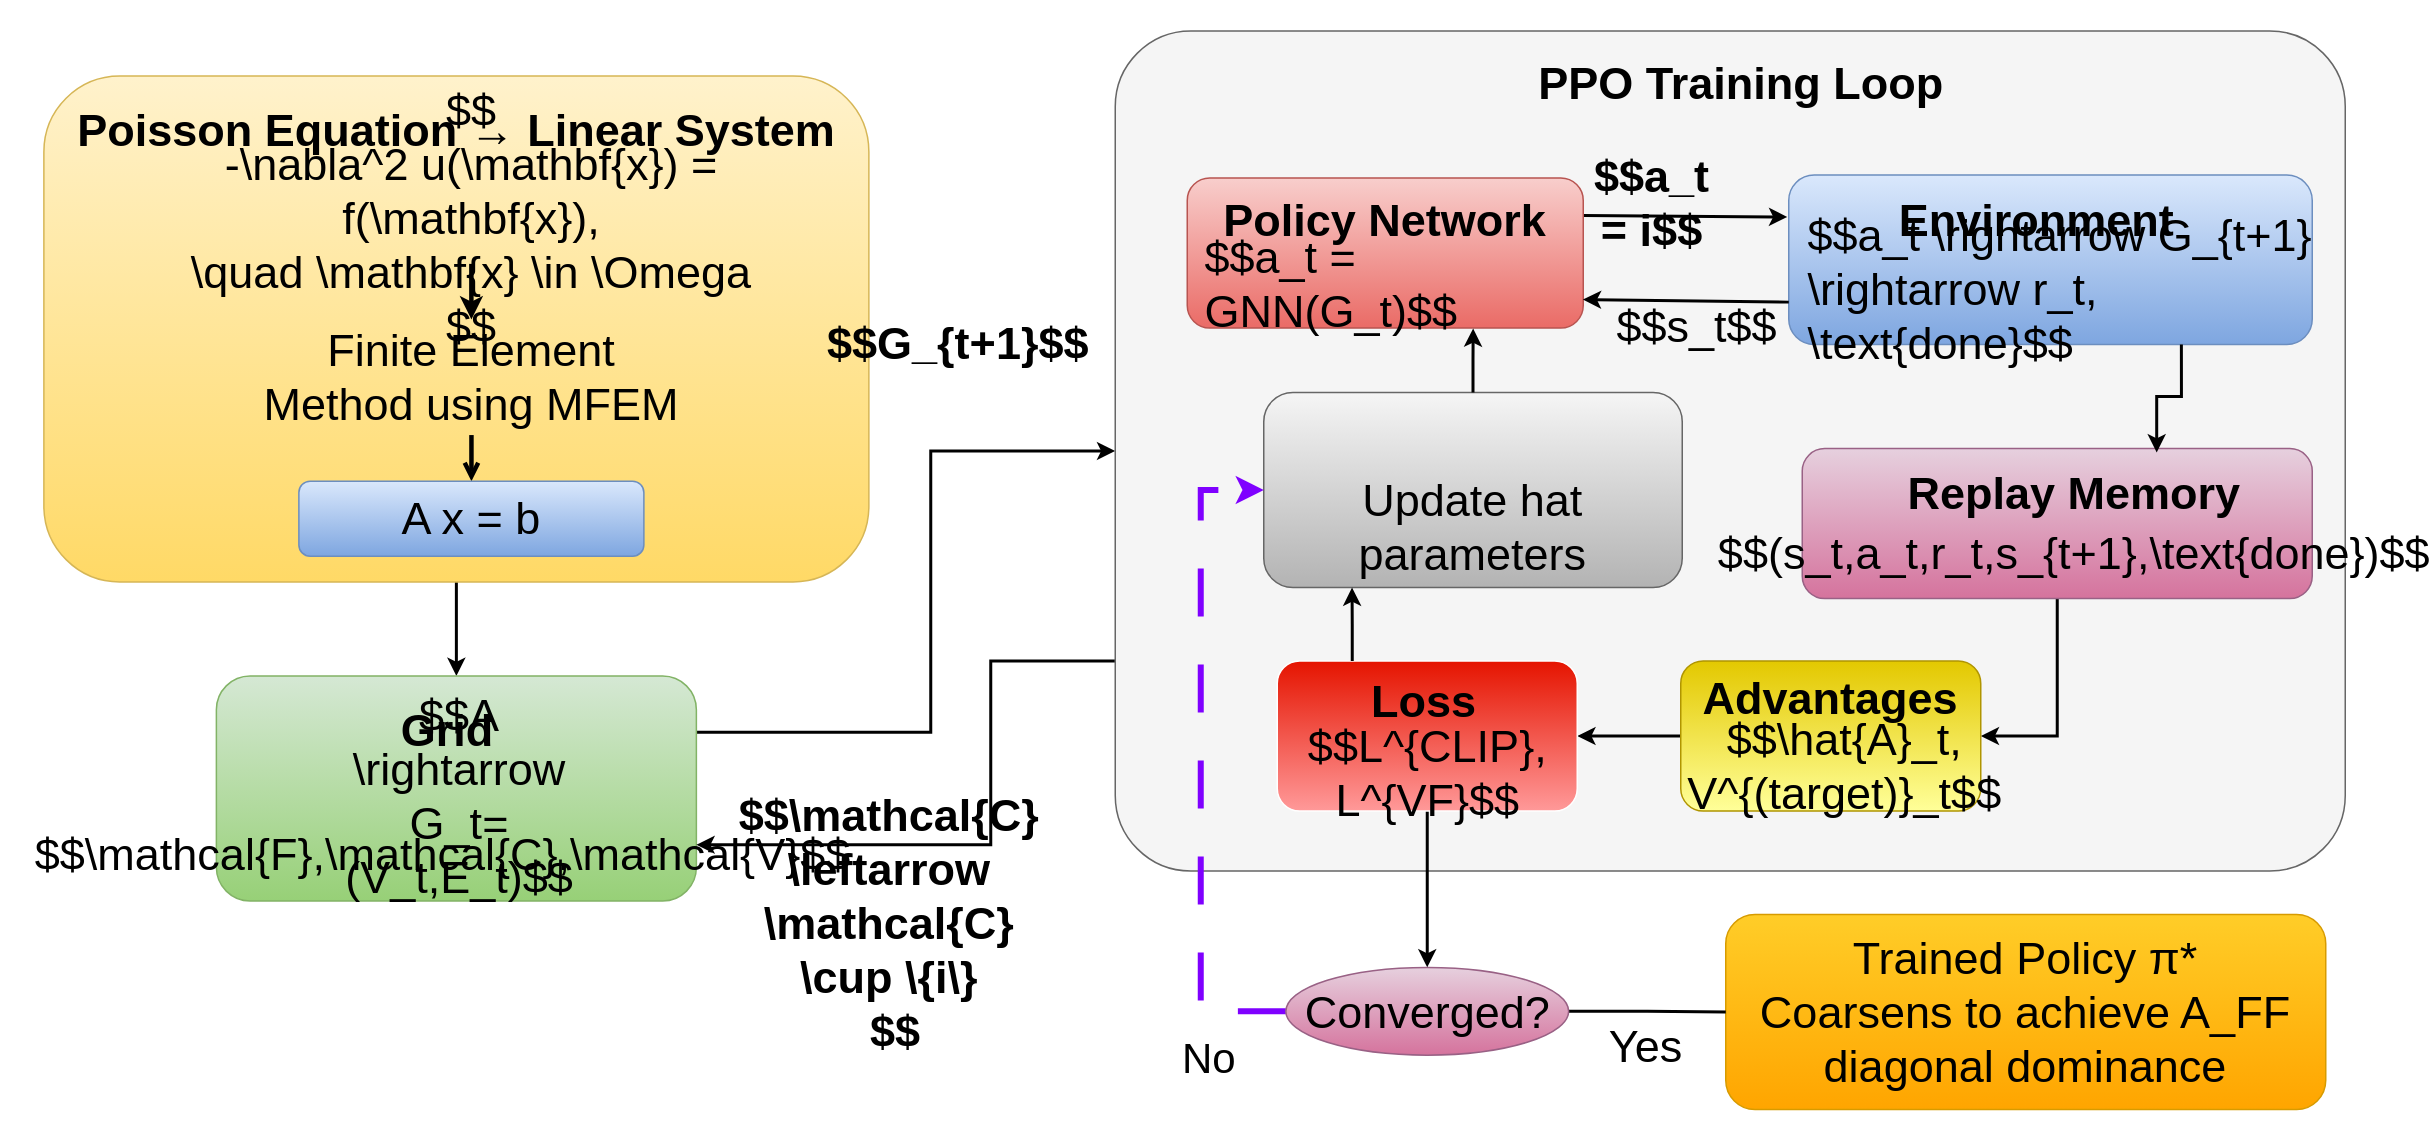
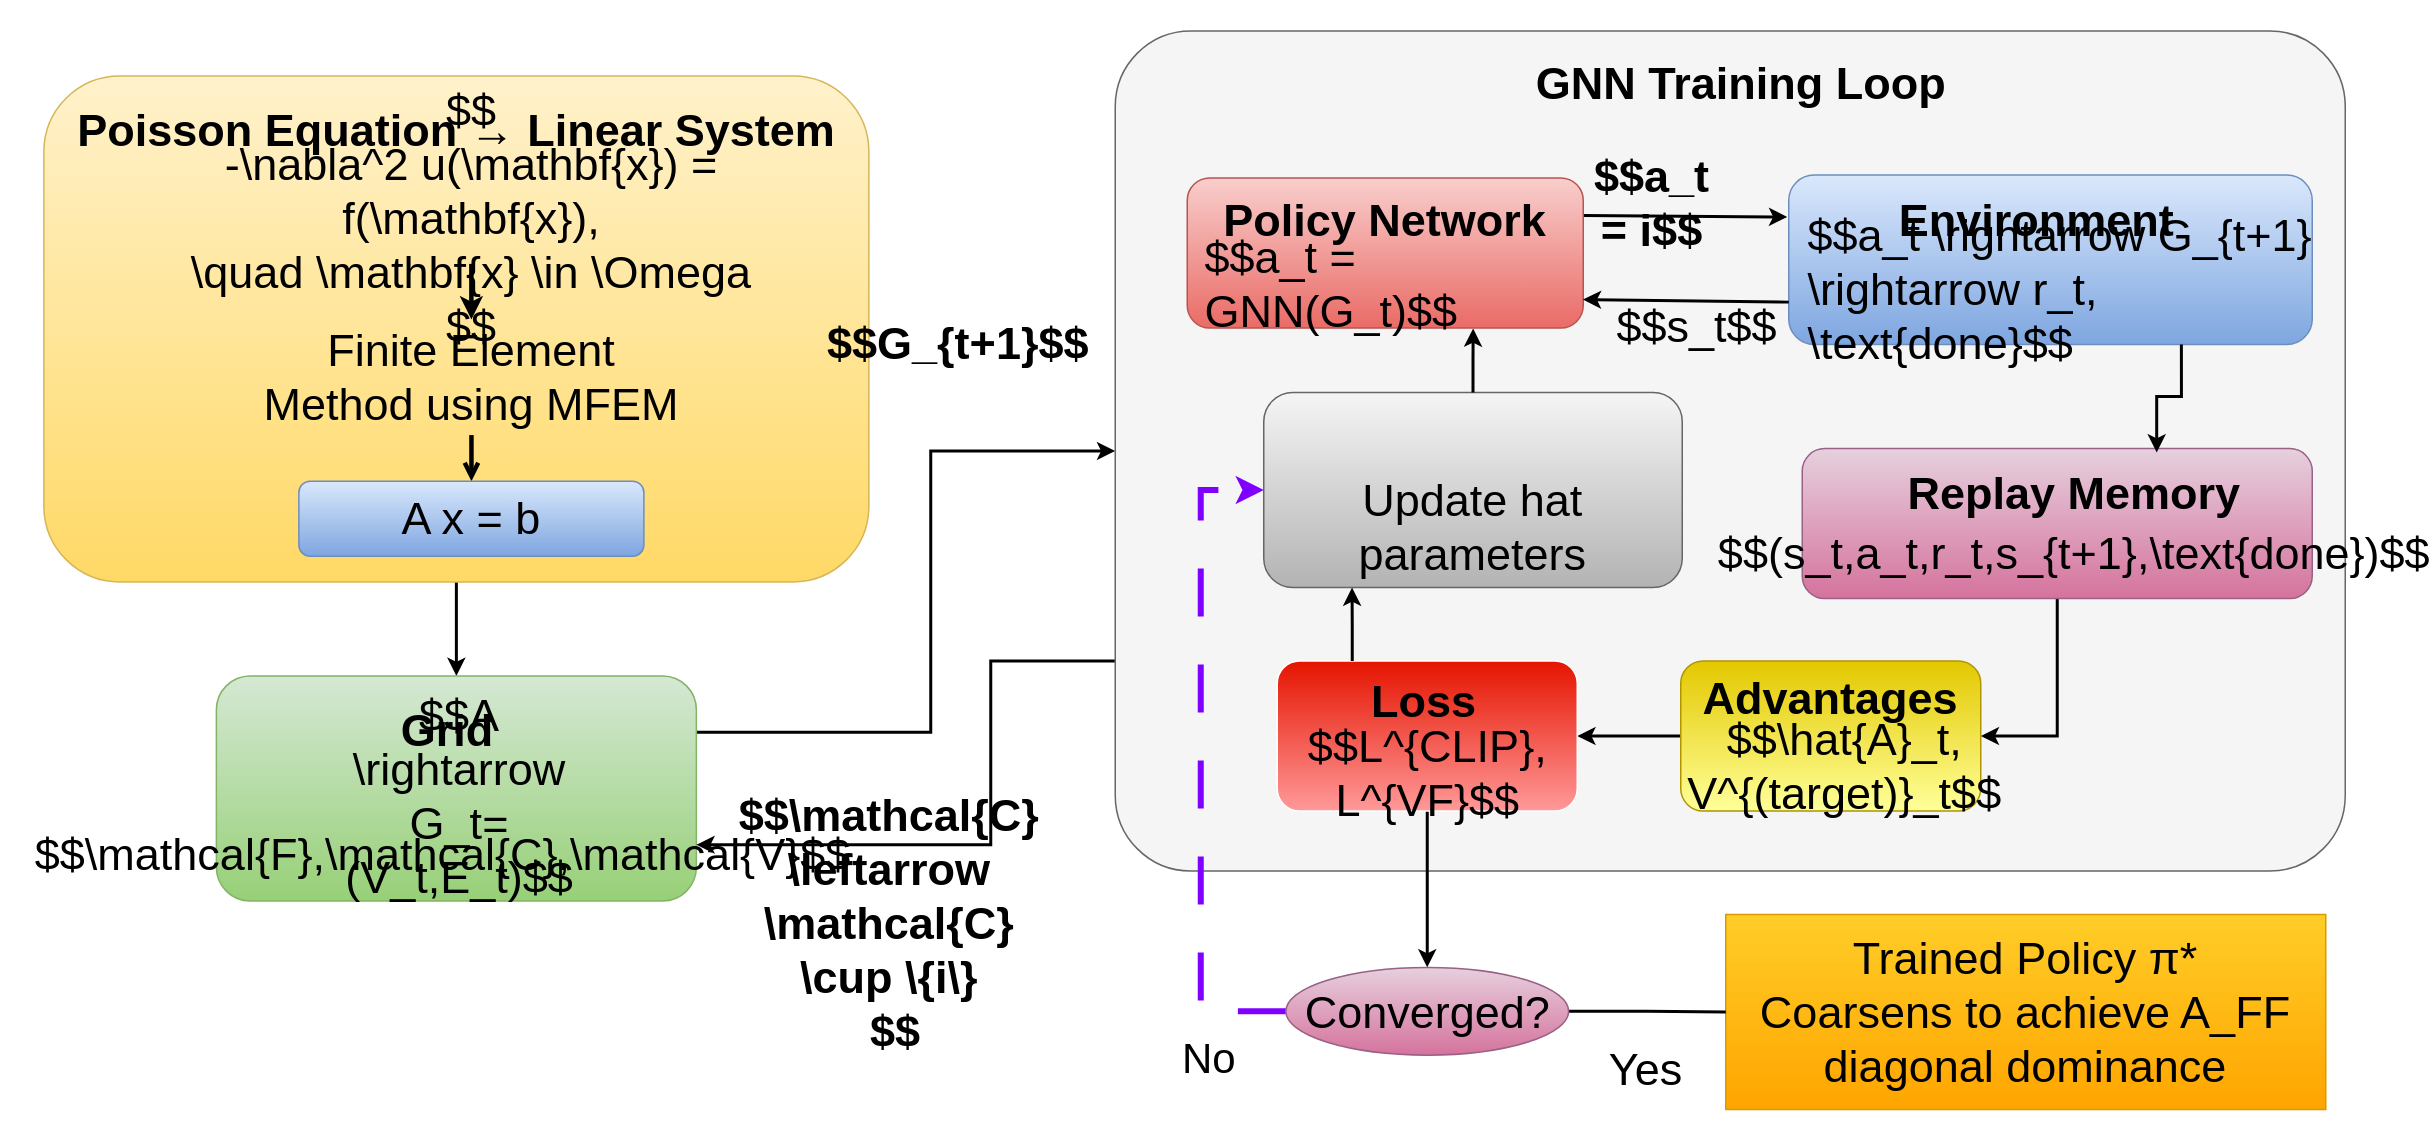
(1742, 83) -> (1742, 83)
(2026, 1012) -> (2026, 1012)
(1647, 1046) -> (1647, 1069)
